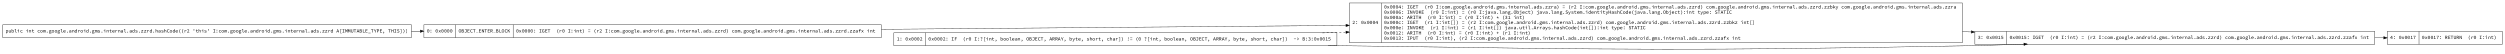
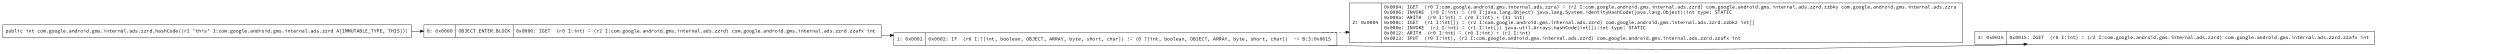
(1114, 27) -> (886, 35)
(1967, 32) -> none
(2445, 38) -> none
